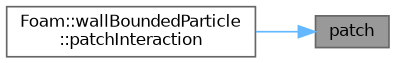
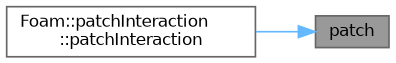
(131, 32) -> (131, 32)
